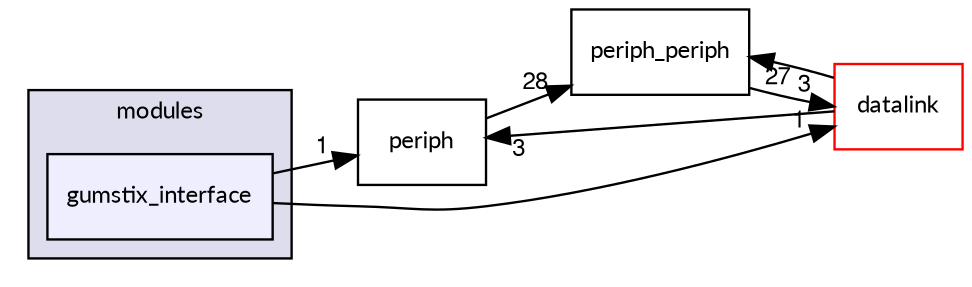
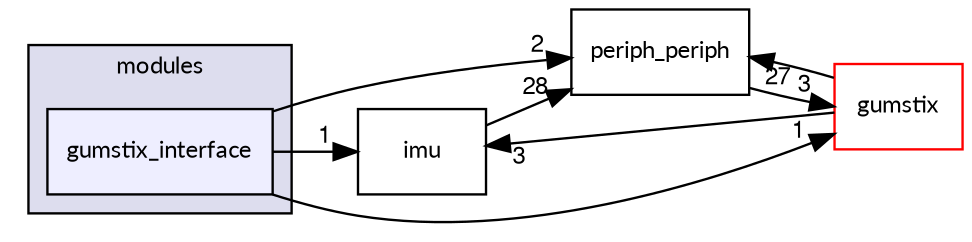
none -> (408, 78)
(899, 107) -> (899, 107)
(422, 142) -> (422, 152)
